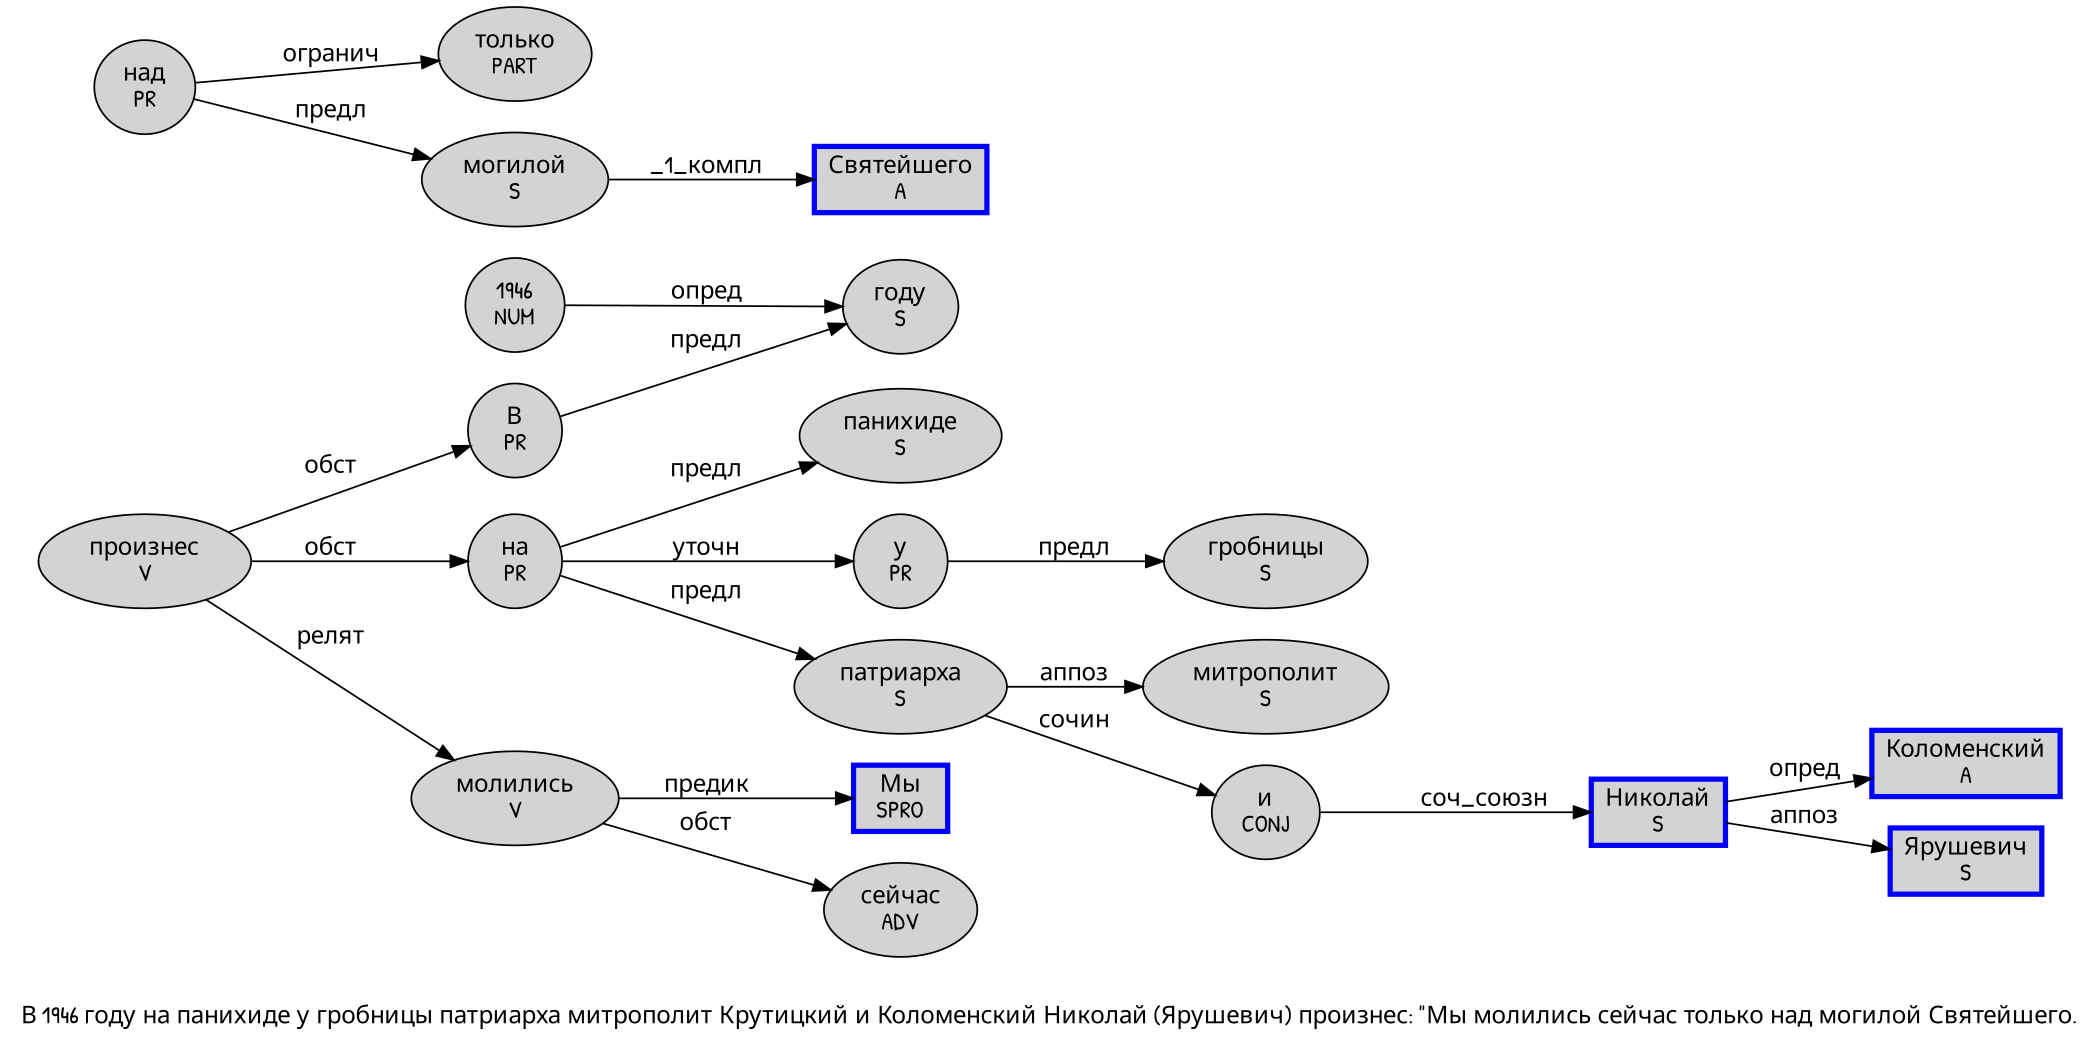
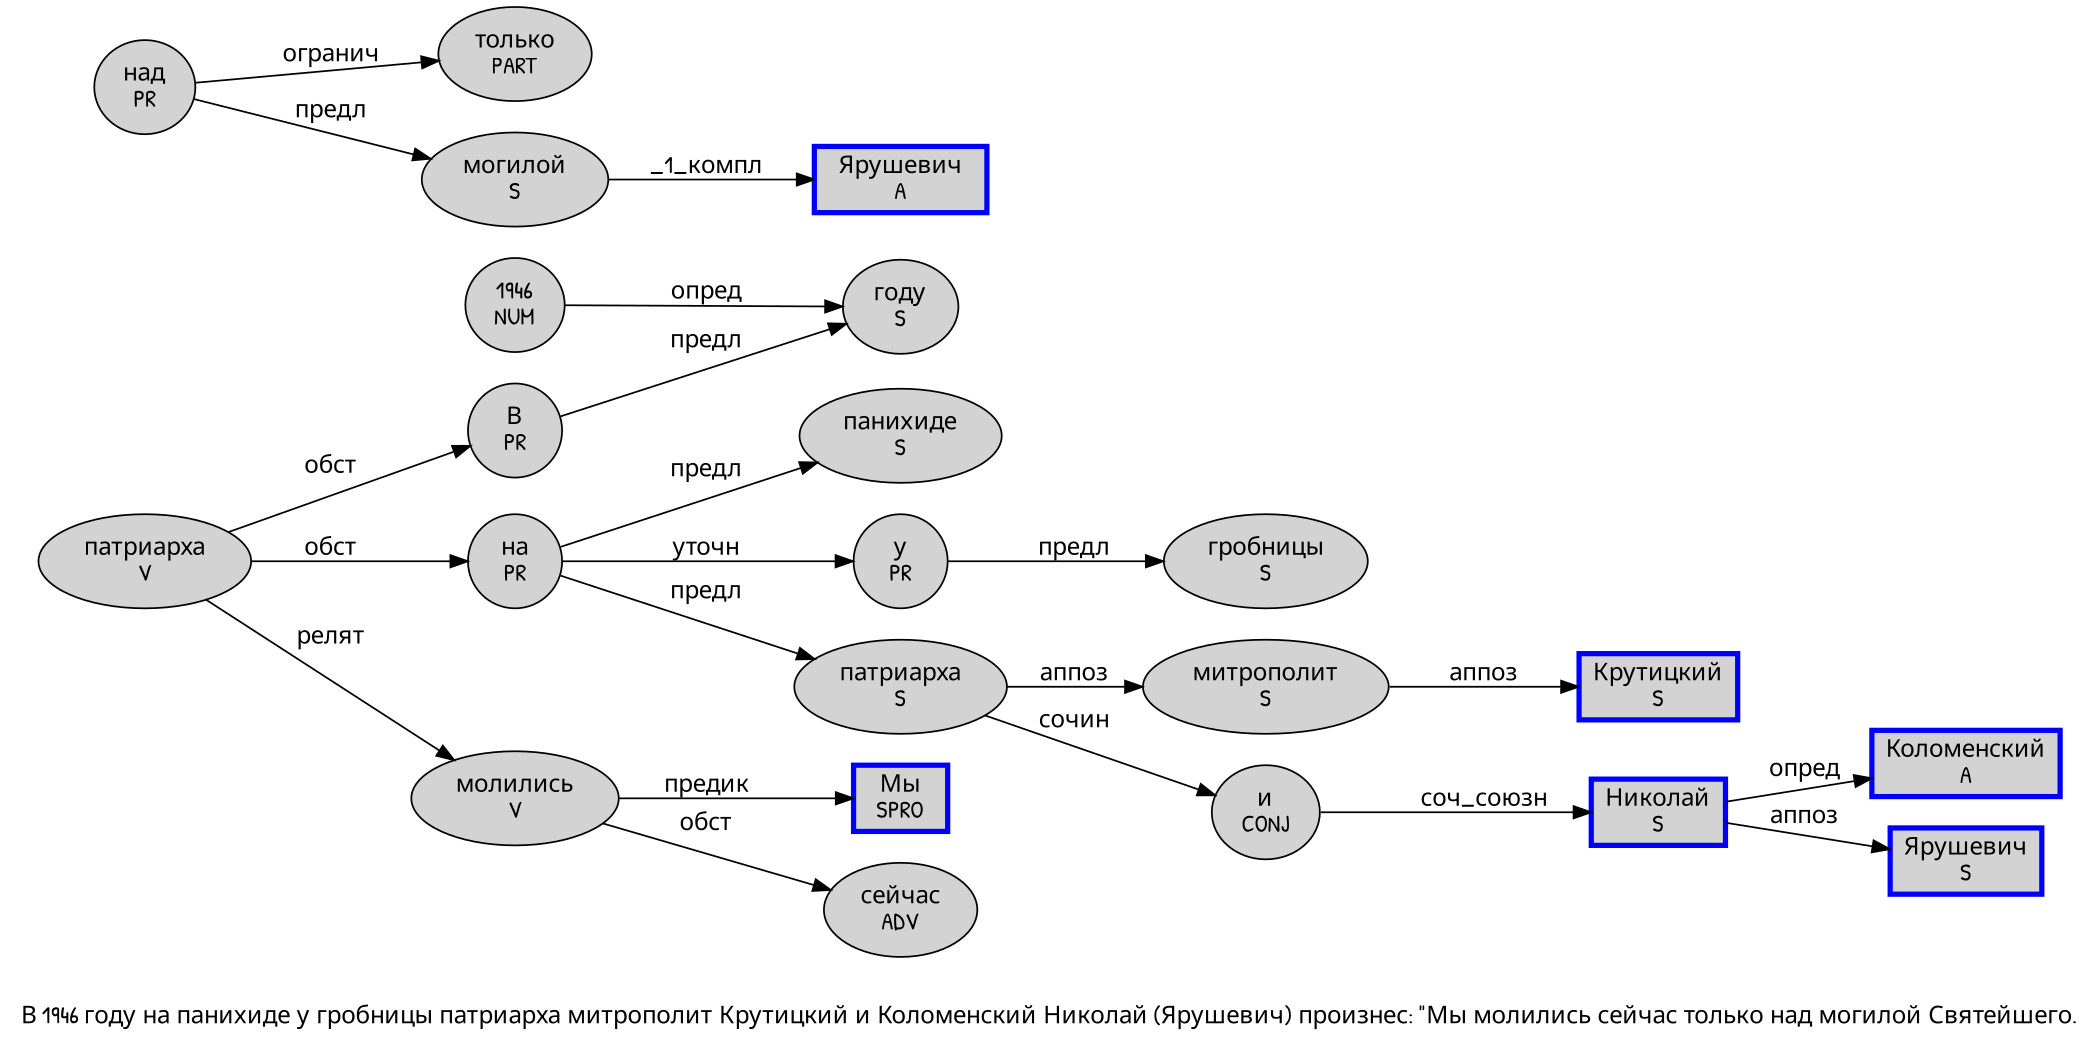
(901, 180) -> (901, 180)
(145, 561) -> (145, 561)
none -> (1658, 687)
